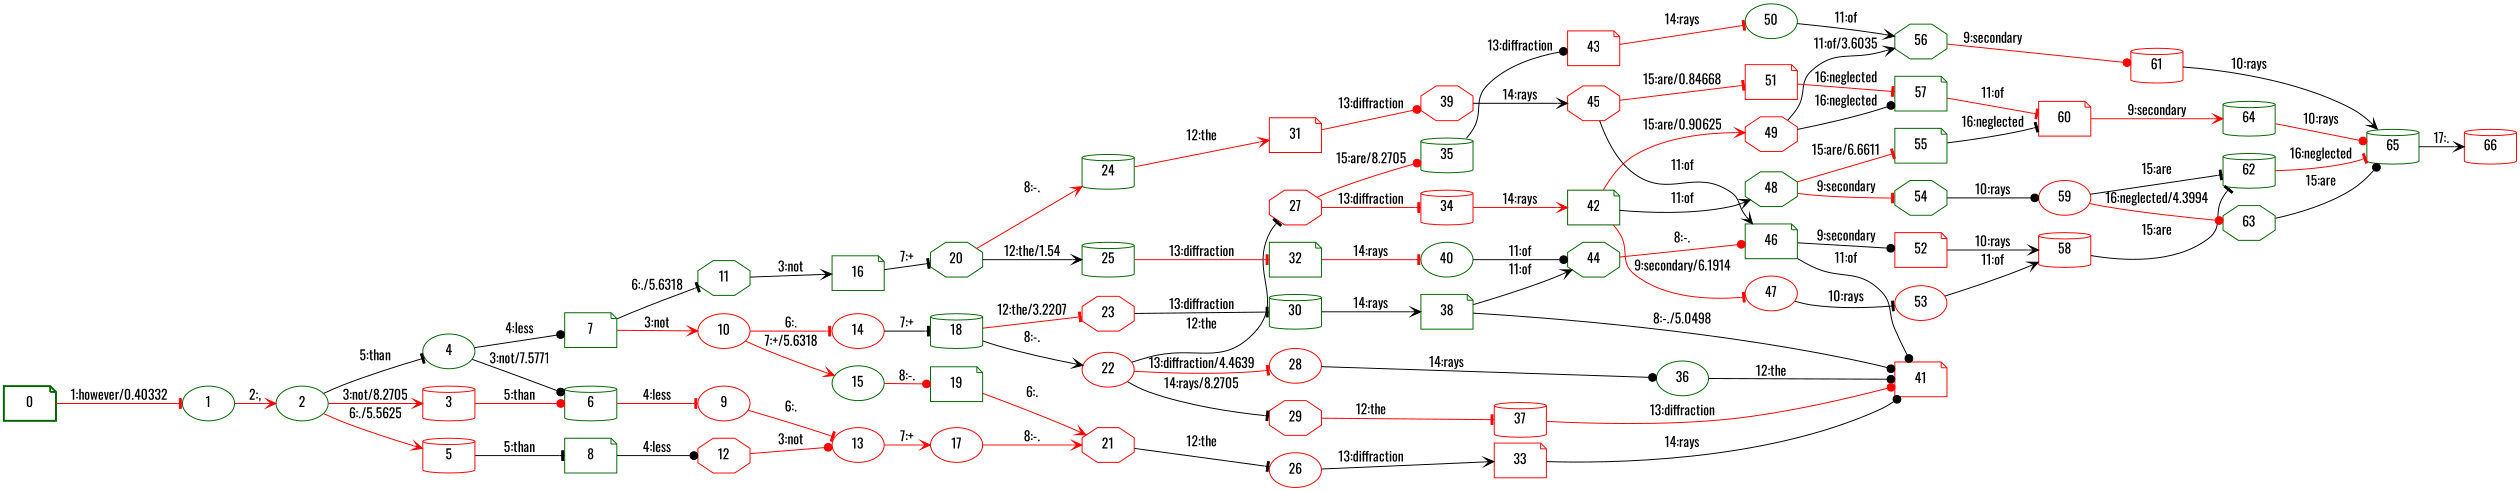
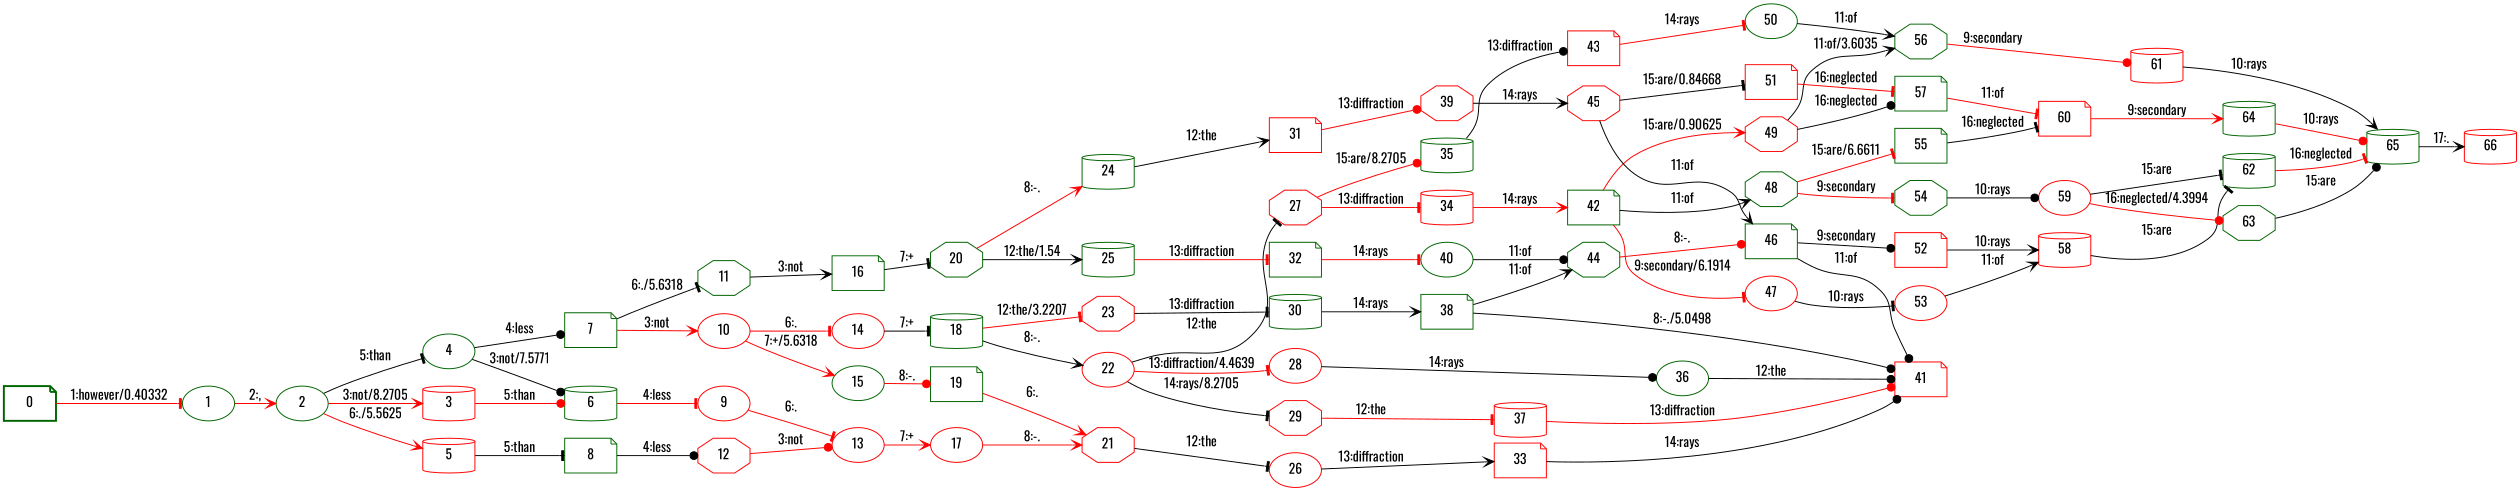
(1680, 93) -> (1680, 93)
(1197, 154) -> (1197, 154)
